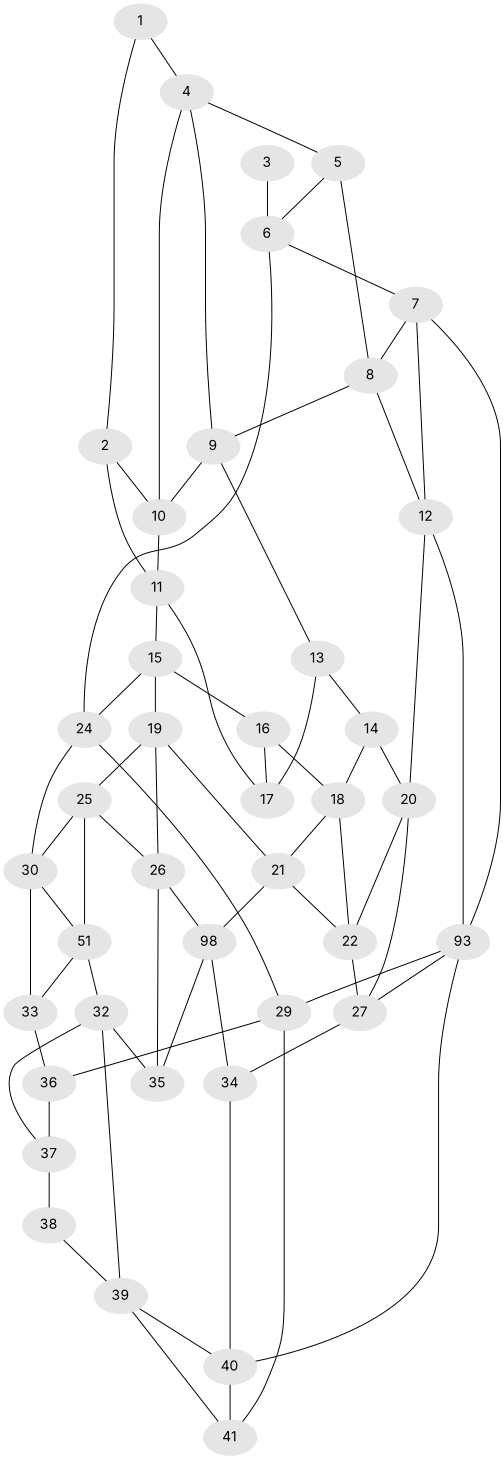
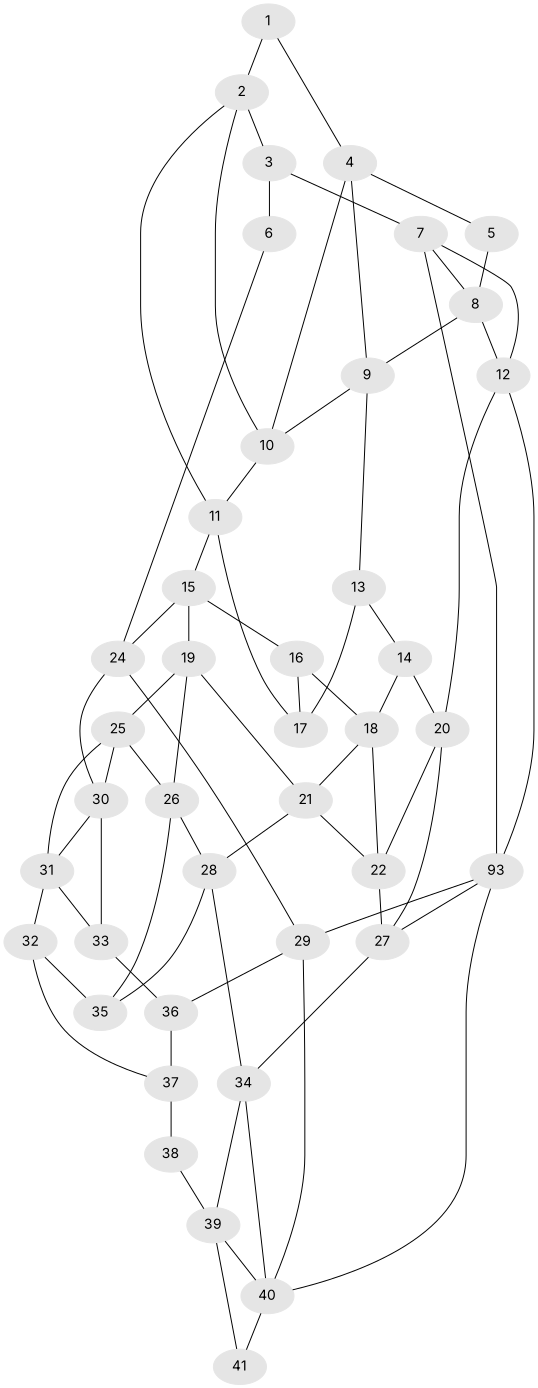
none -> (256, 128)
(303, 199) -> none
(342, 269) -> (334, 194)
(85, 942) -> (47, 871)
(209, 942) -> (209, 871)
(111, 1154) -> (229, 1154)
(284, 1231) -> (305, 1121)
